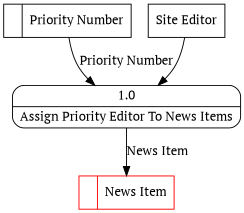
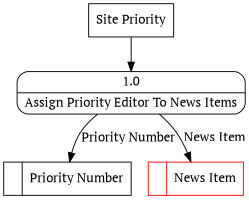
(187, 21) -> (131, 20)
(75, 60) -> (81, 131)
